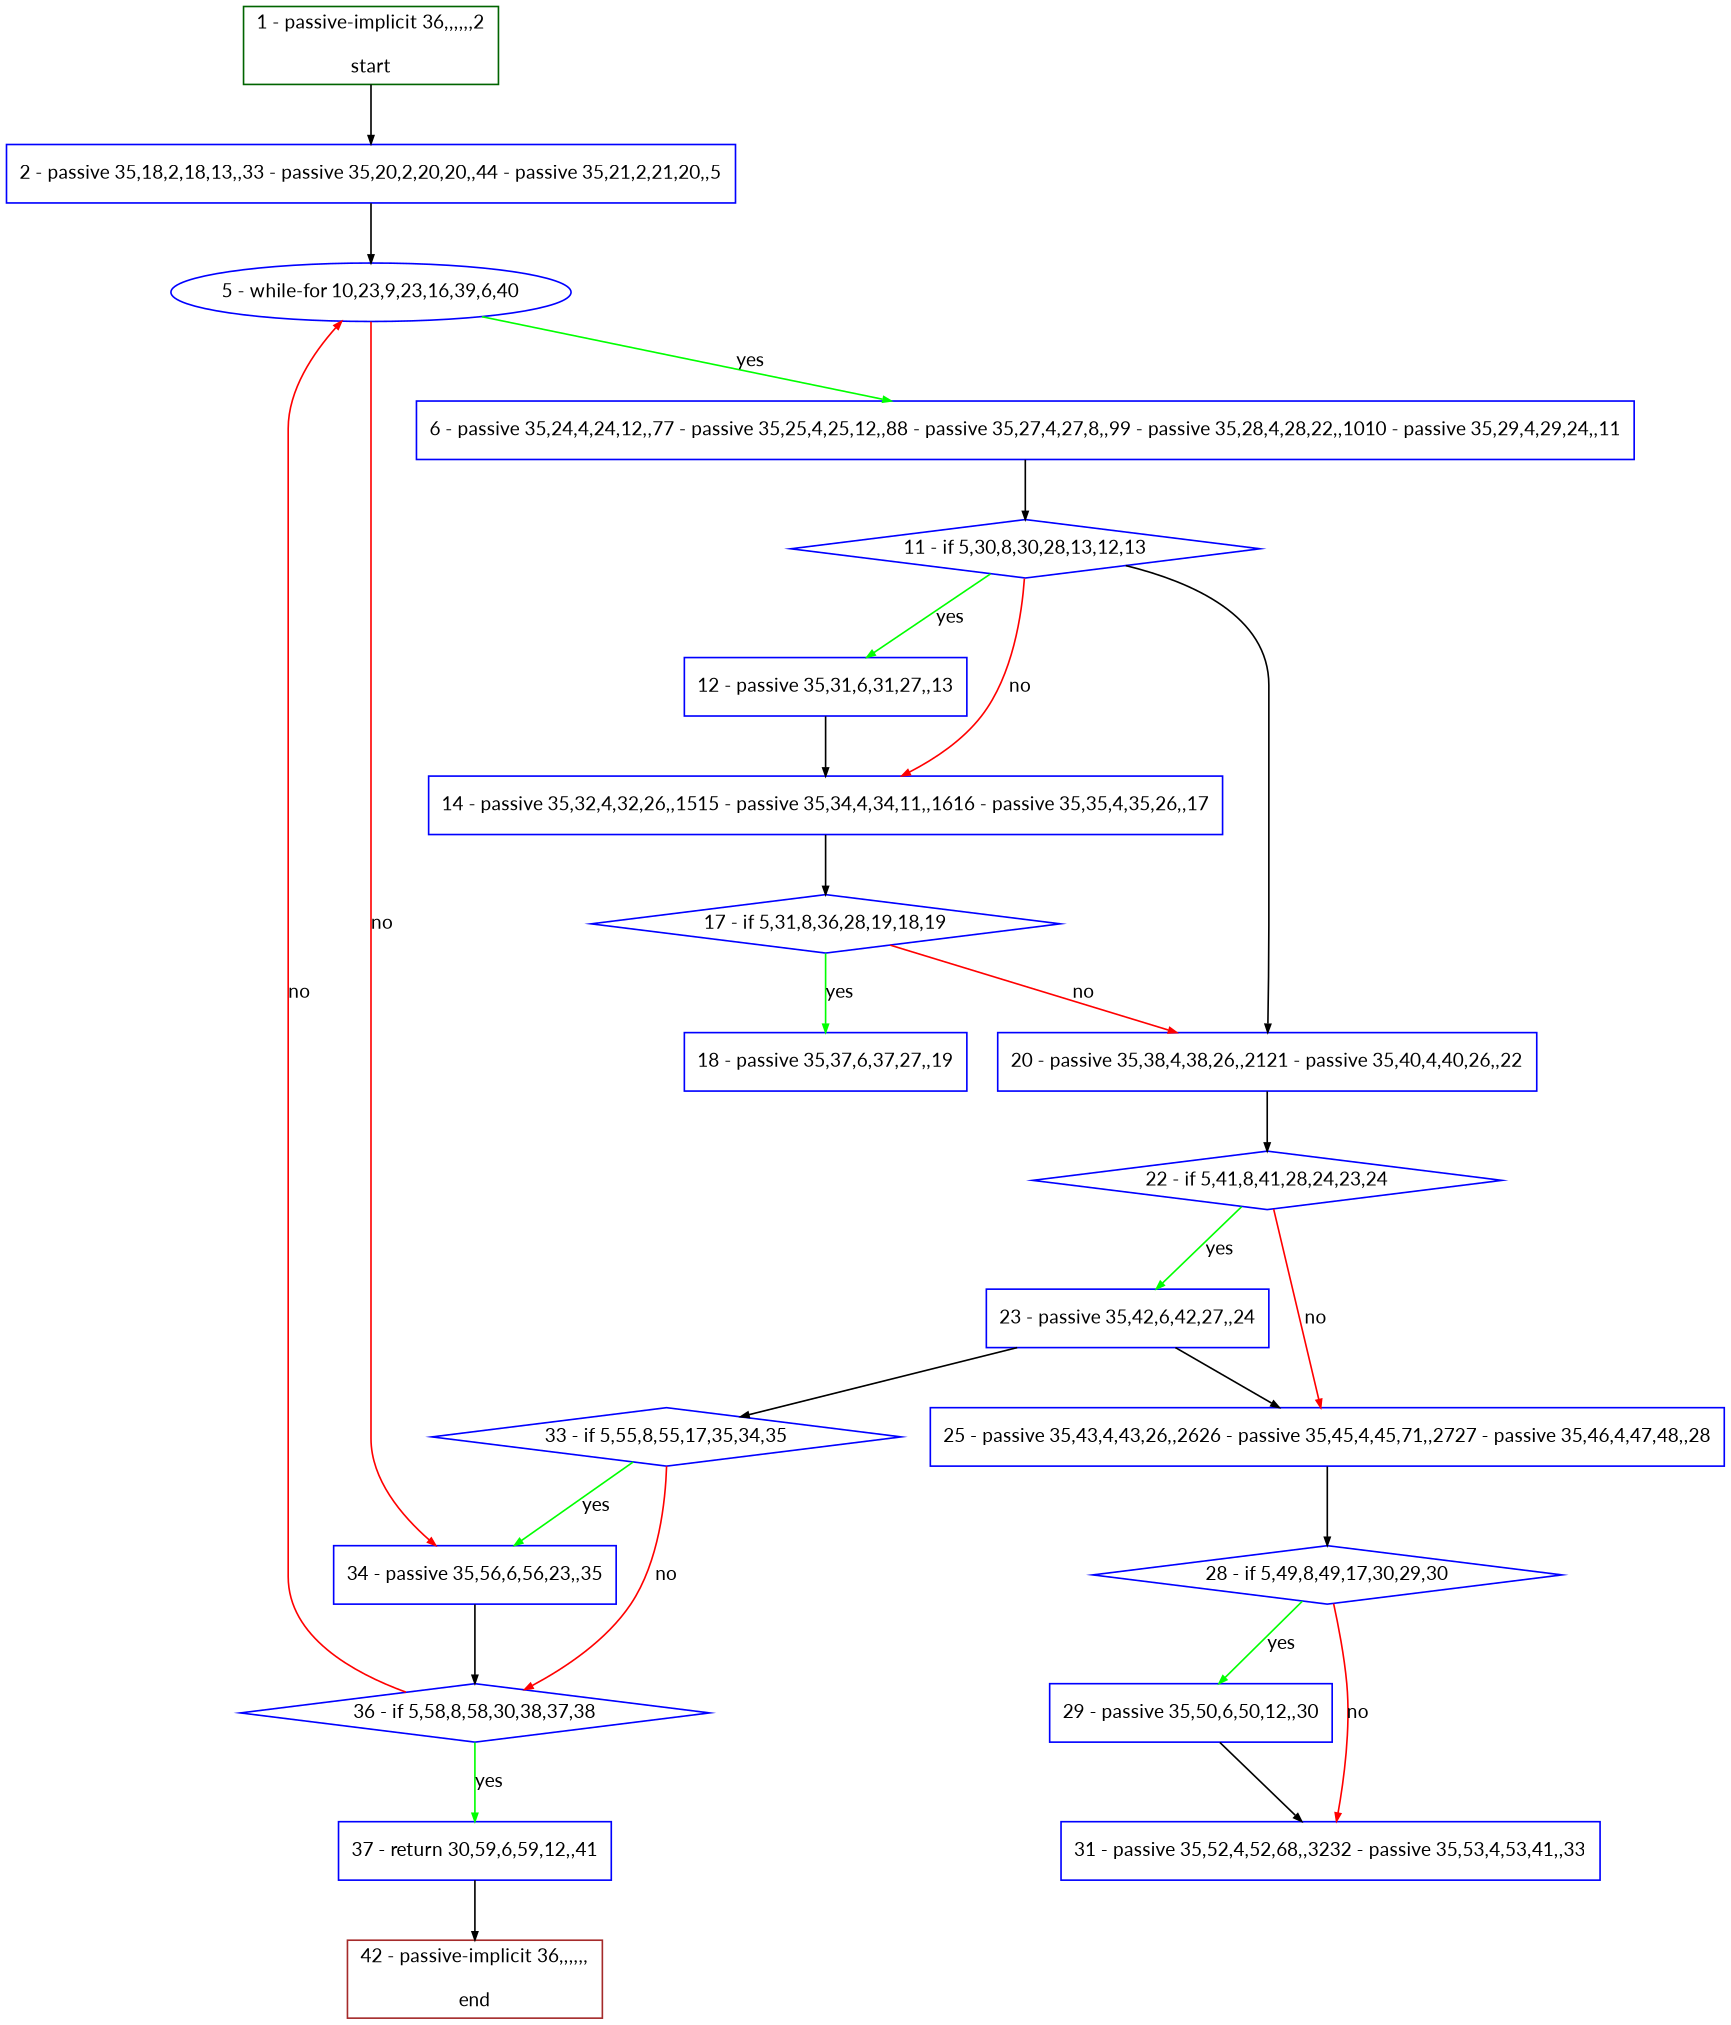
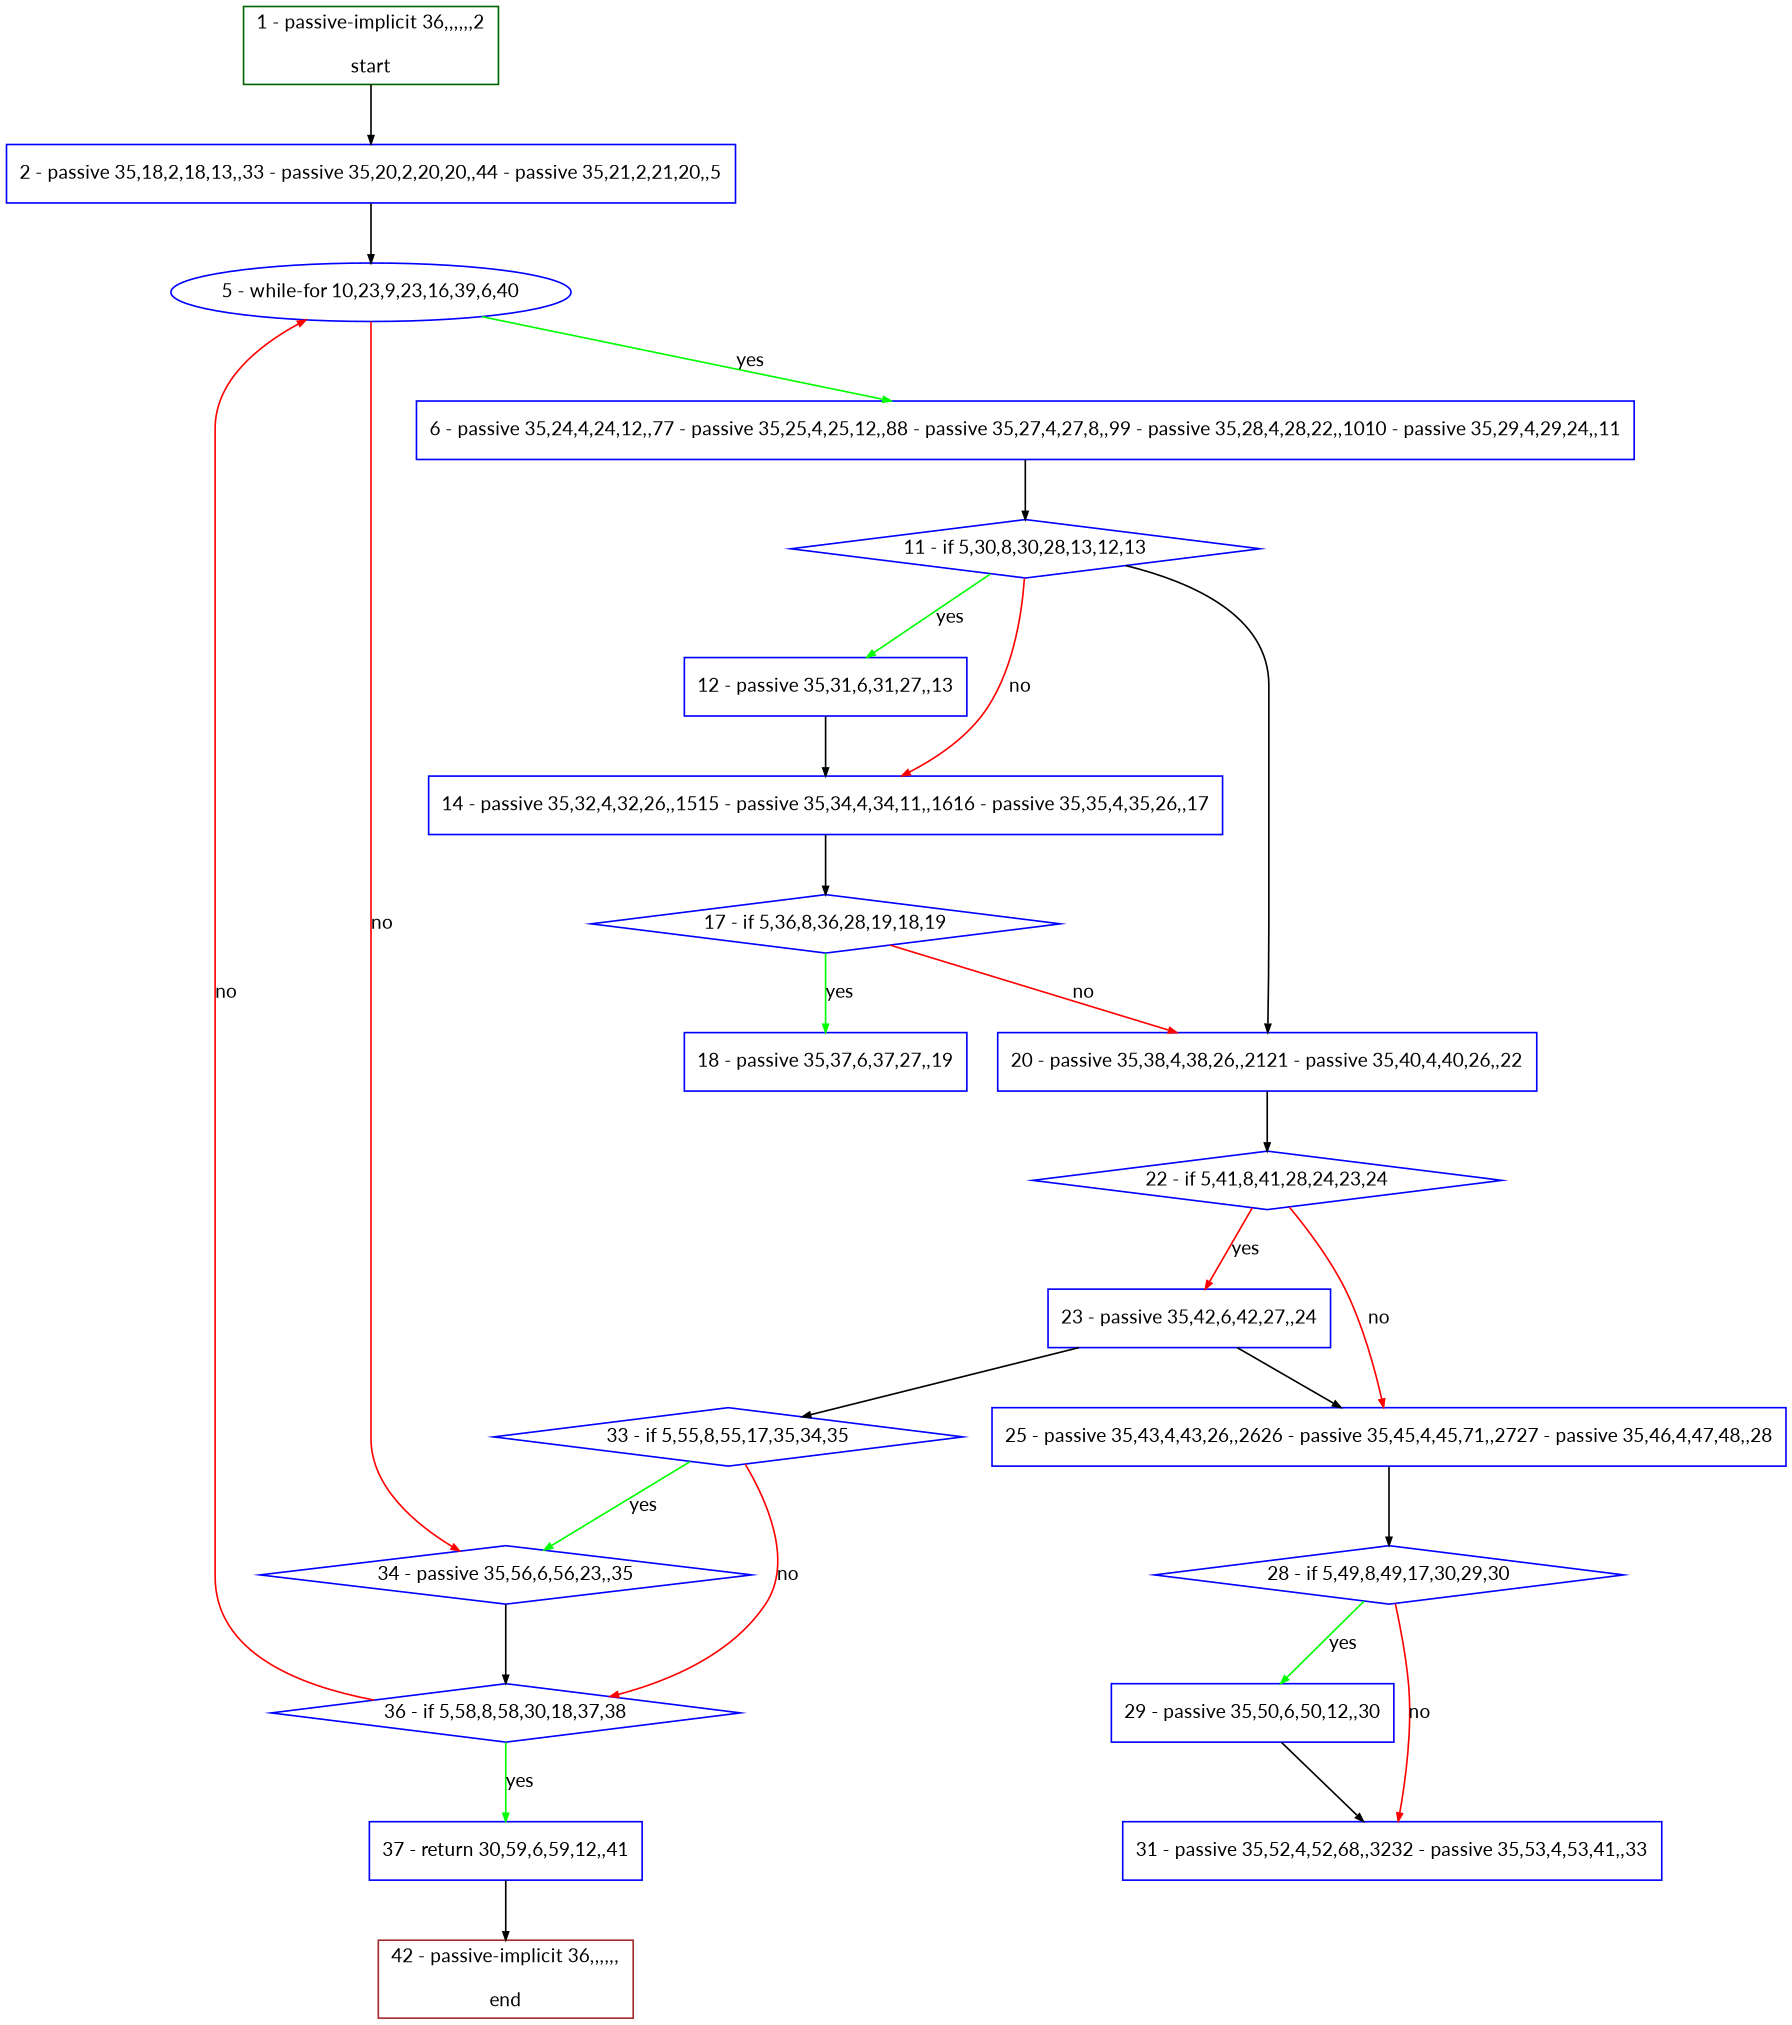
(826, 924) -> (826, 924)
(1202, 1245) -> (1231, 1245)
(475, 1575) -> (506, 1575)
(475, 1713) -> (506, 1713)
